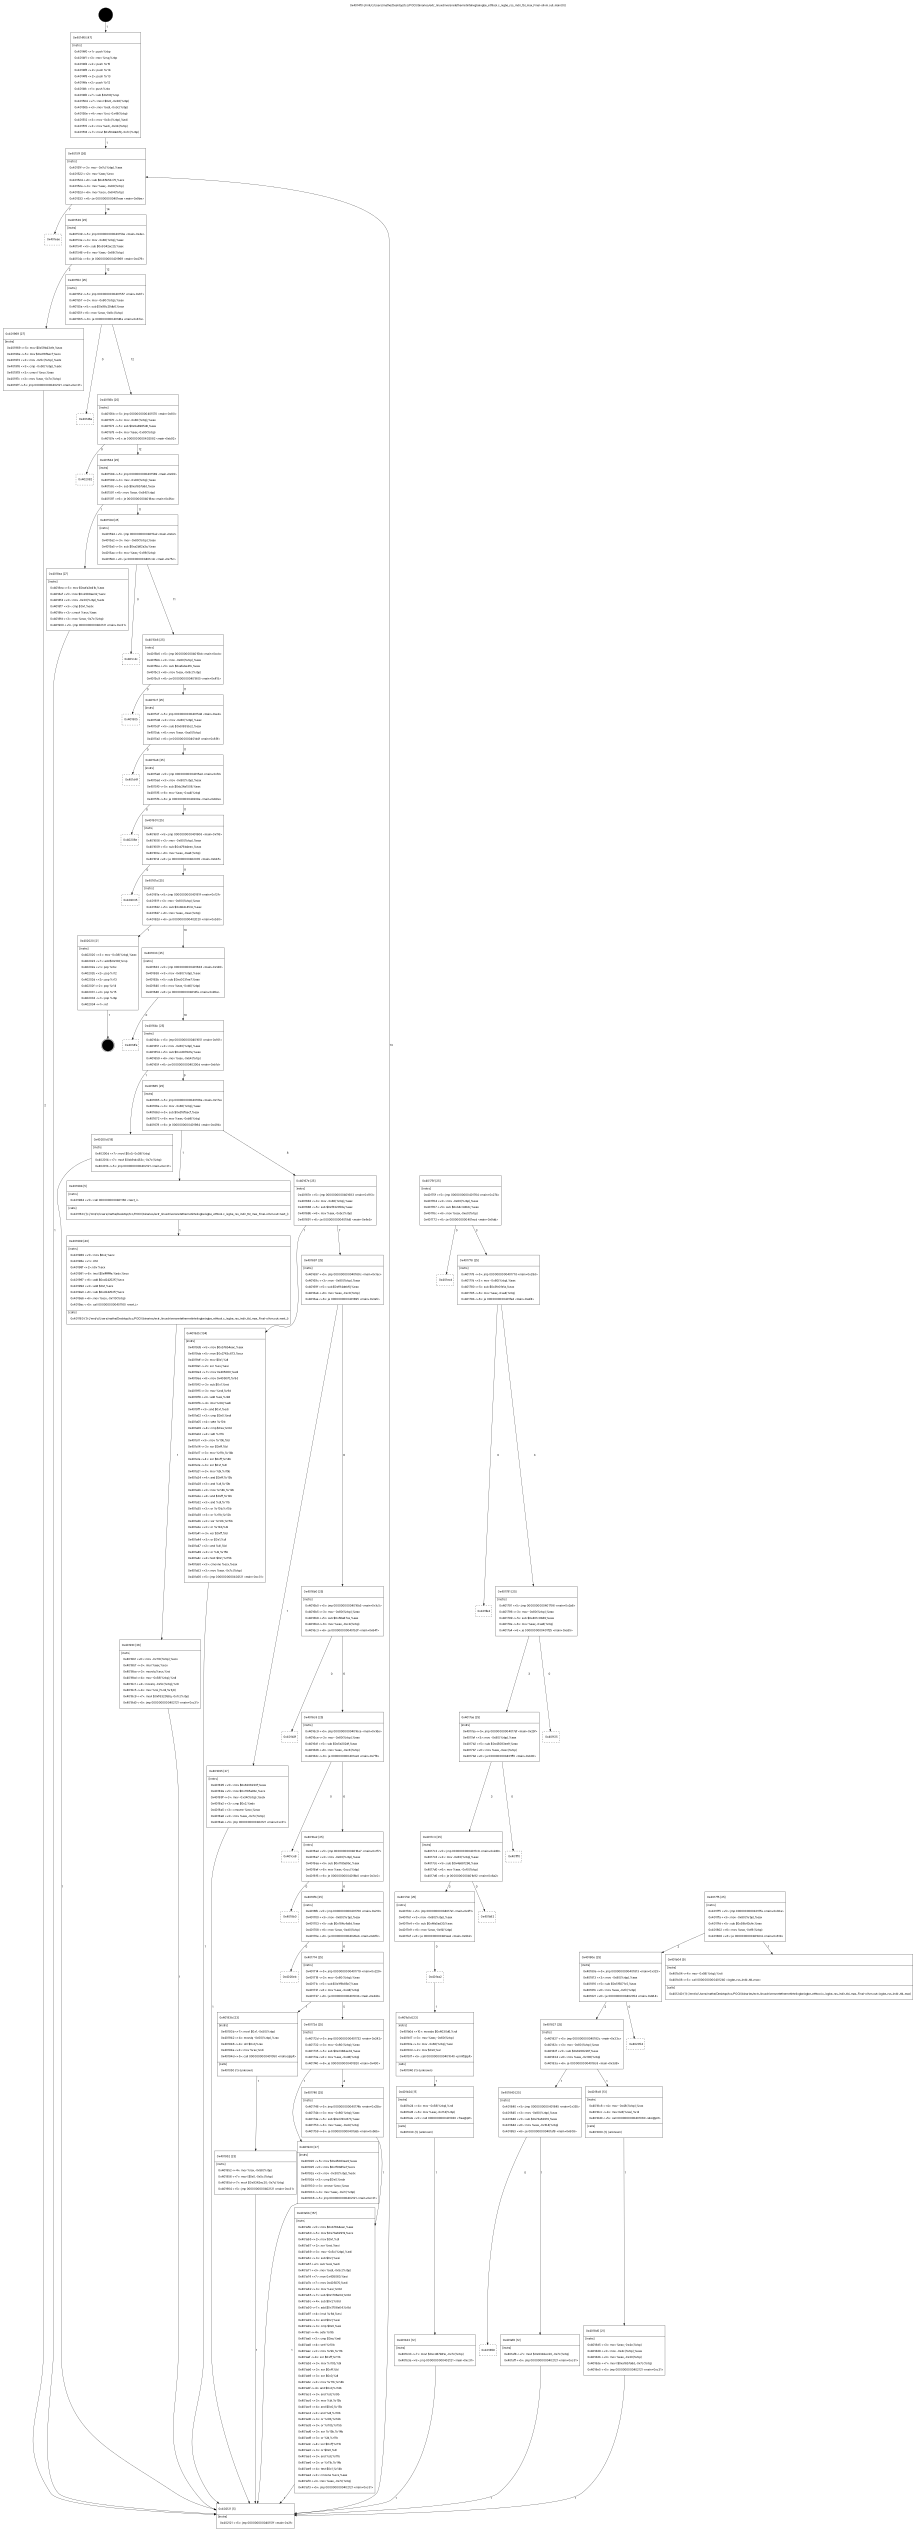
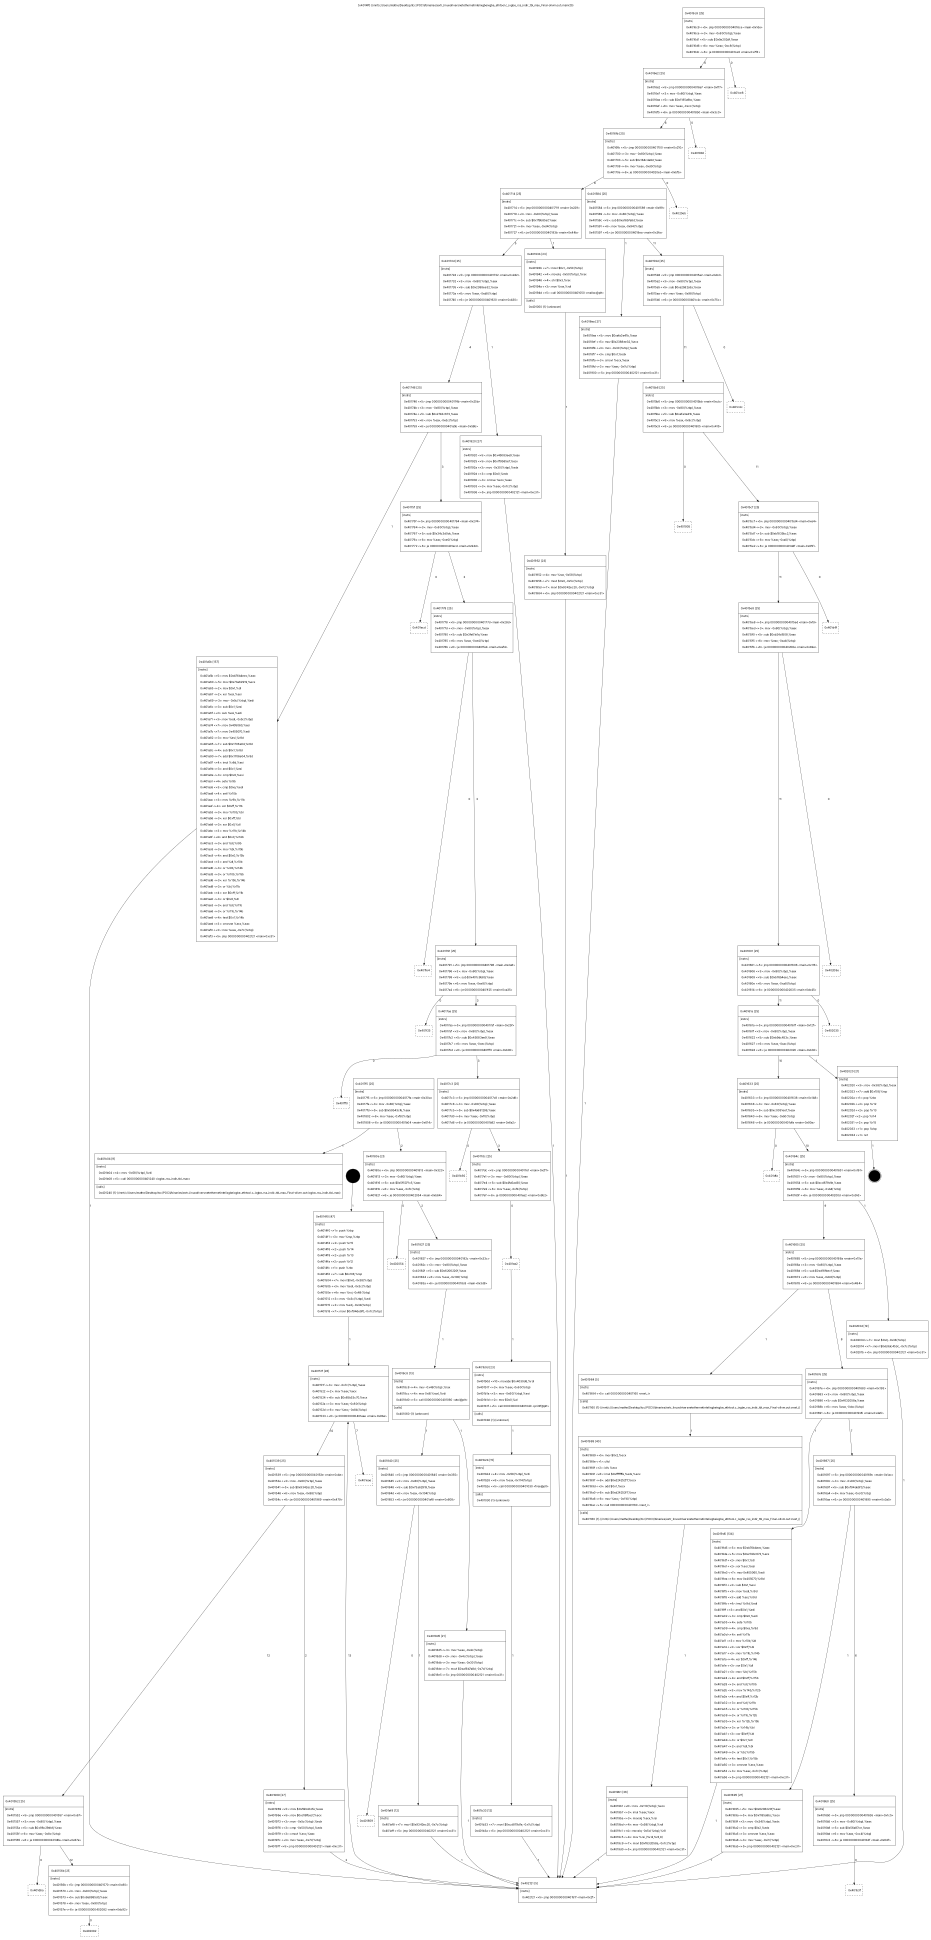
(138, 448) -> none
none -> (441, 466)
(342, 1673) -> none
(562, 2077) -> (425, 1437)
